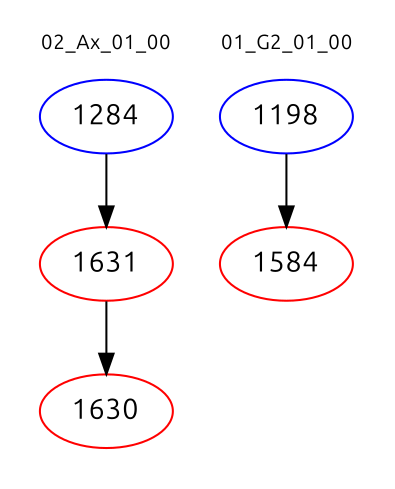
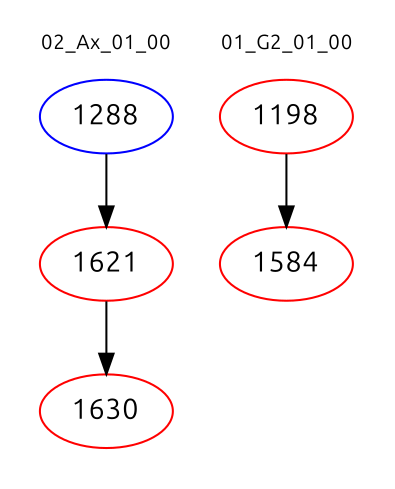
(106, 117) -> (106, 117)
(286, 117) -> (286, 117)
(106, 264) -> (106, 264)
